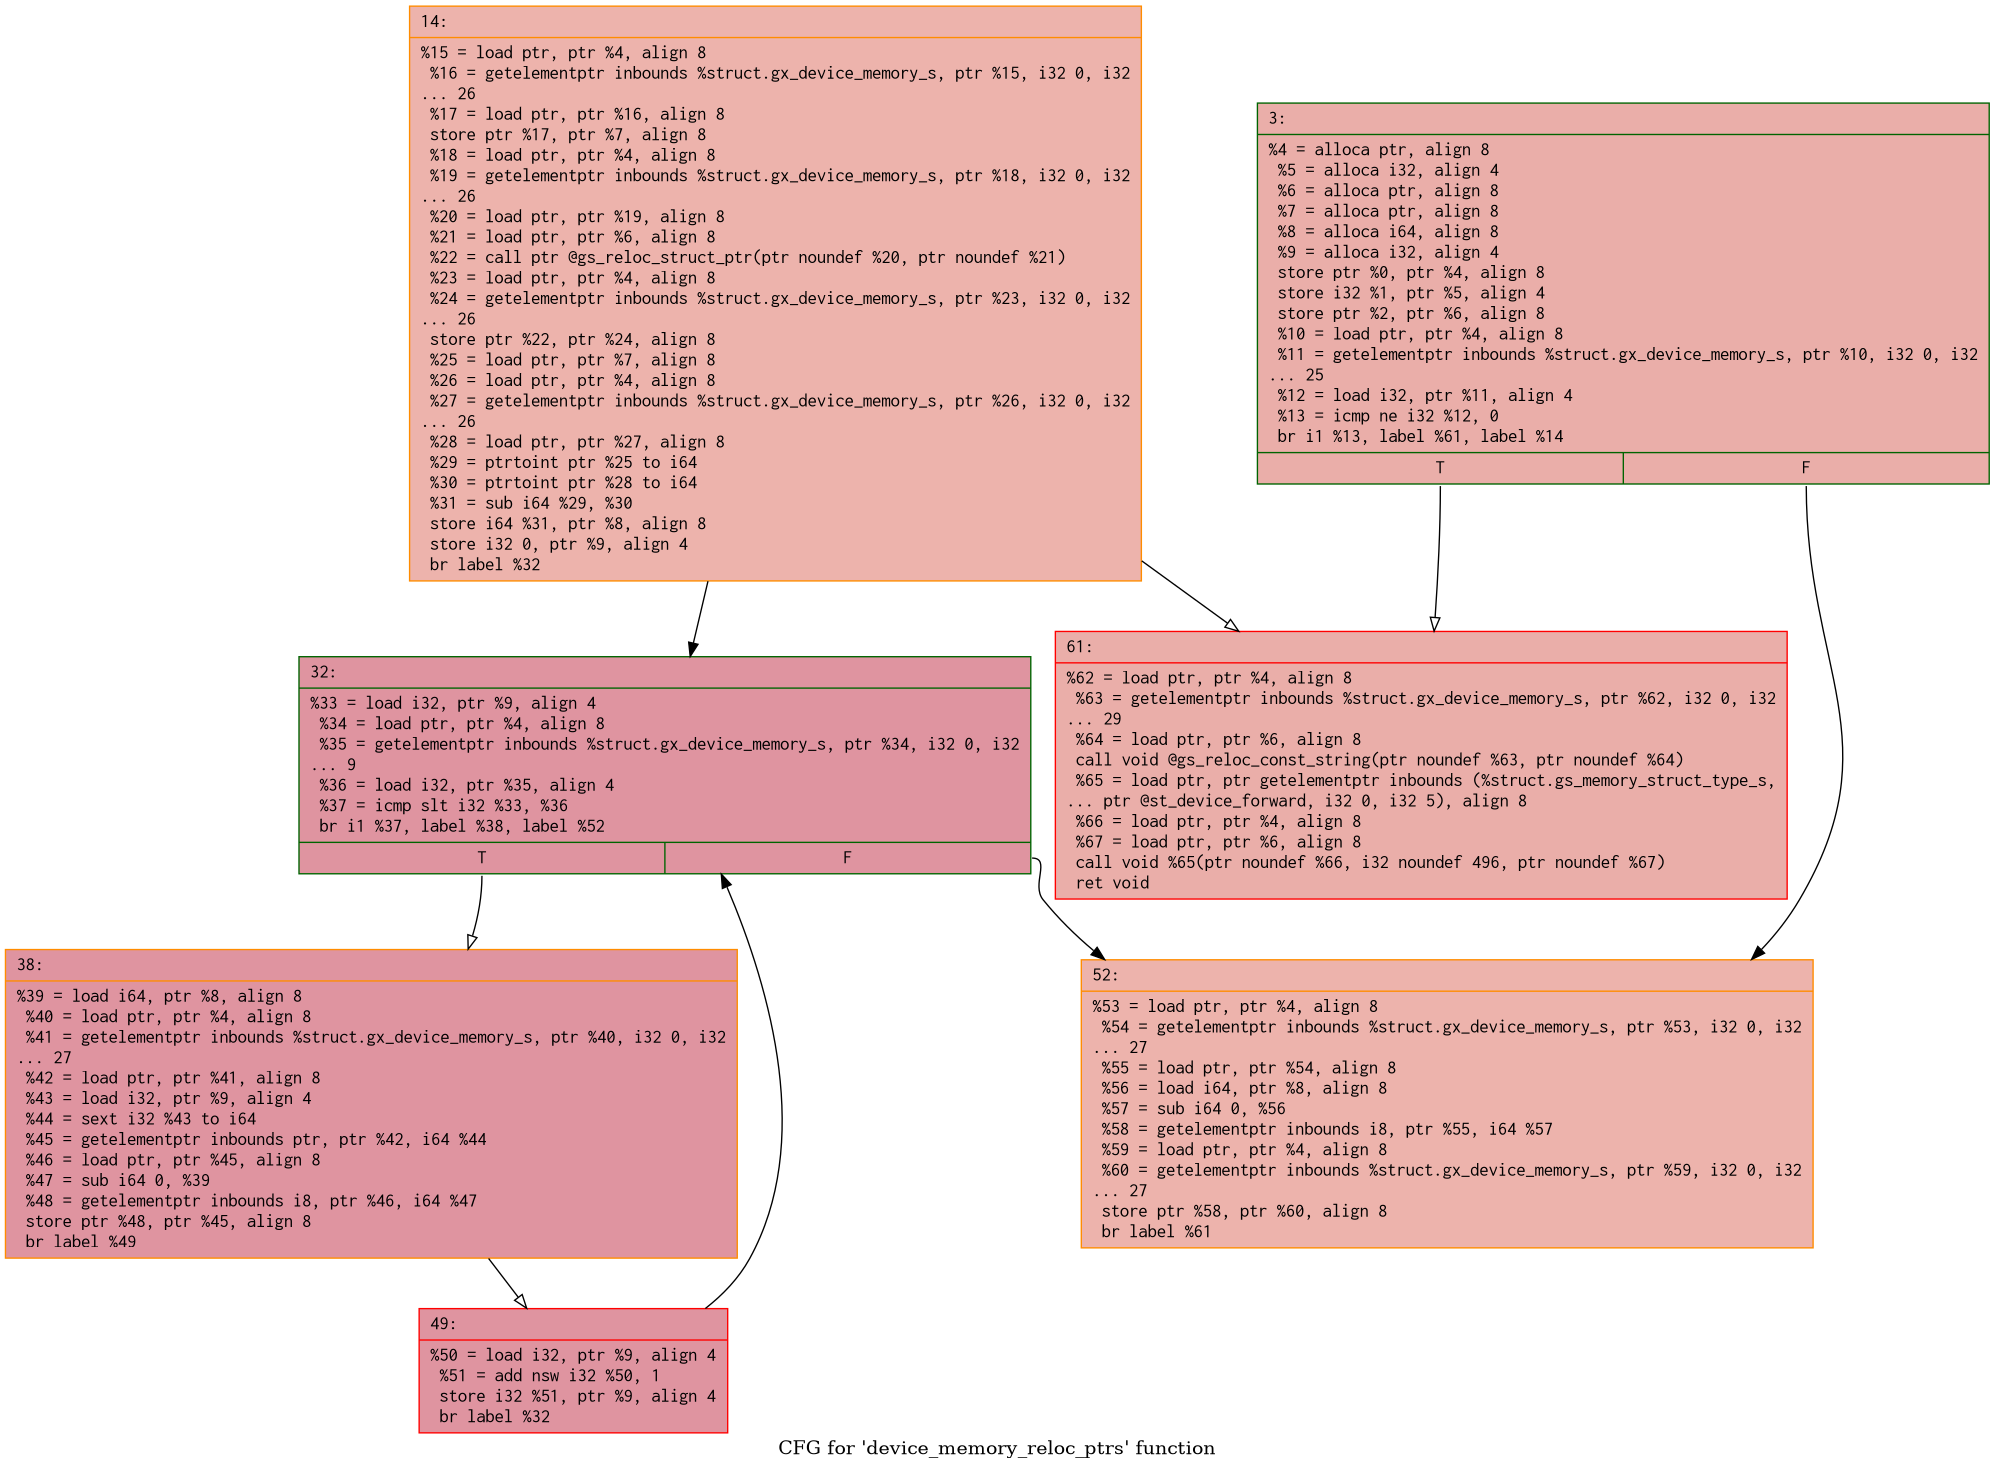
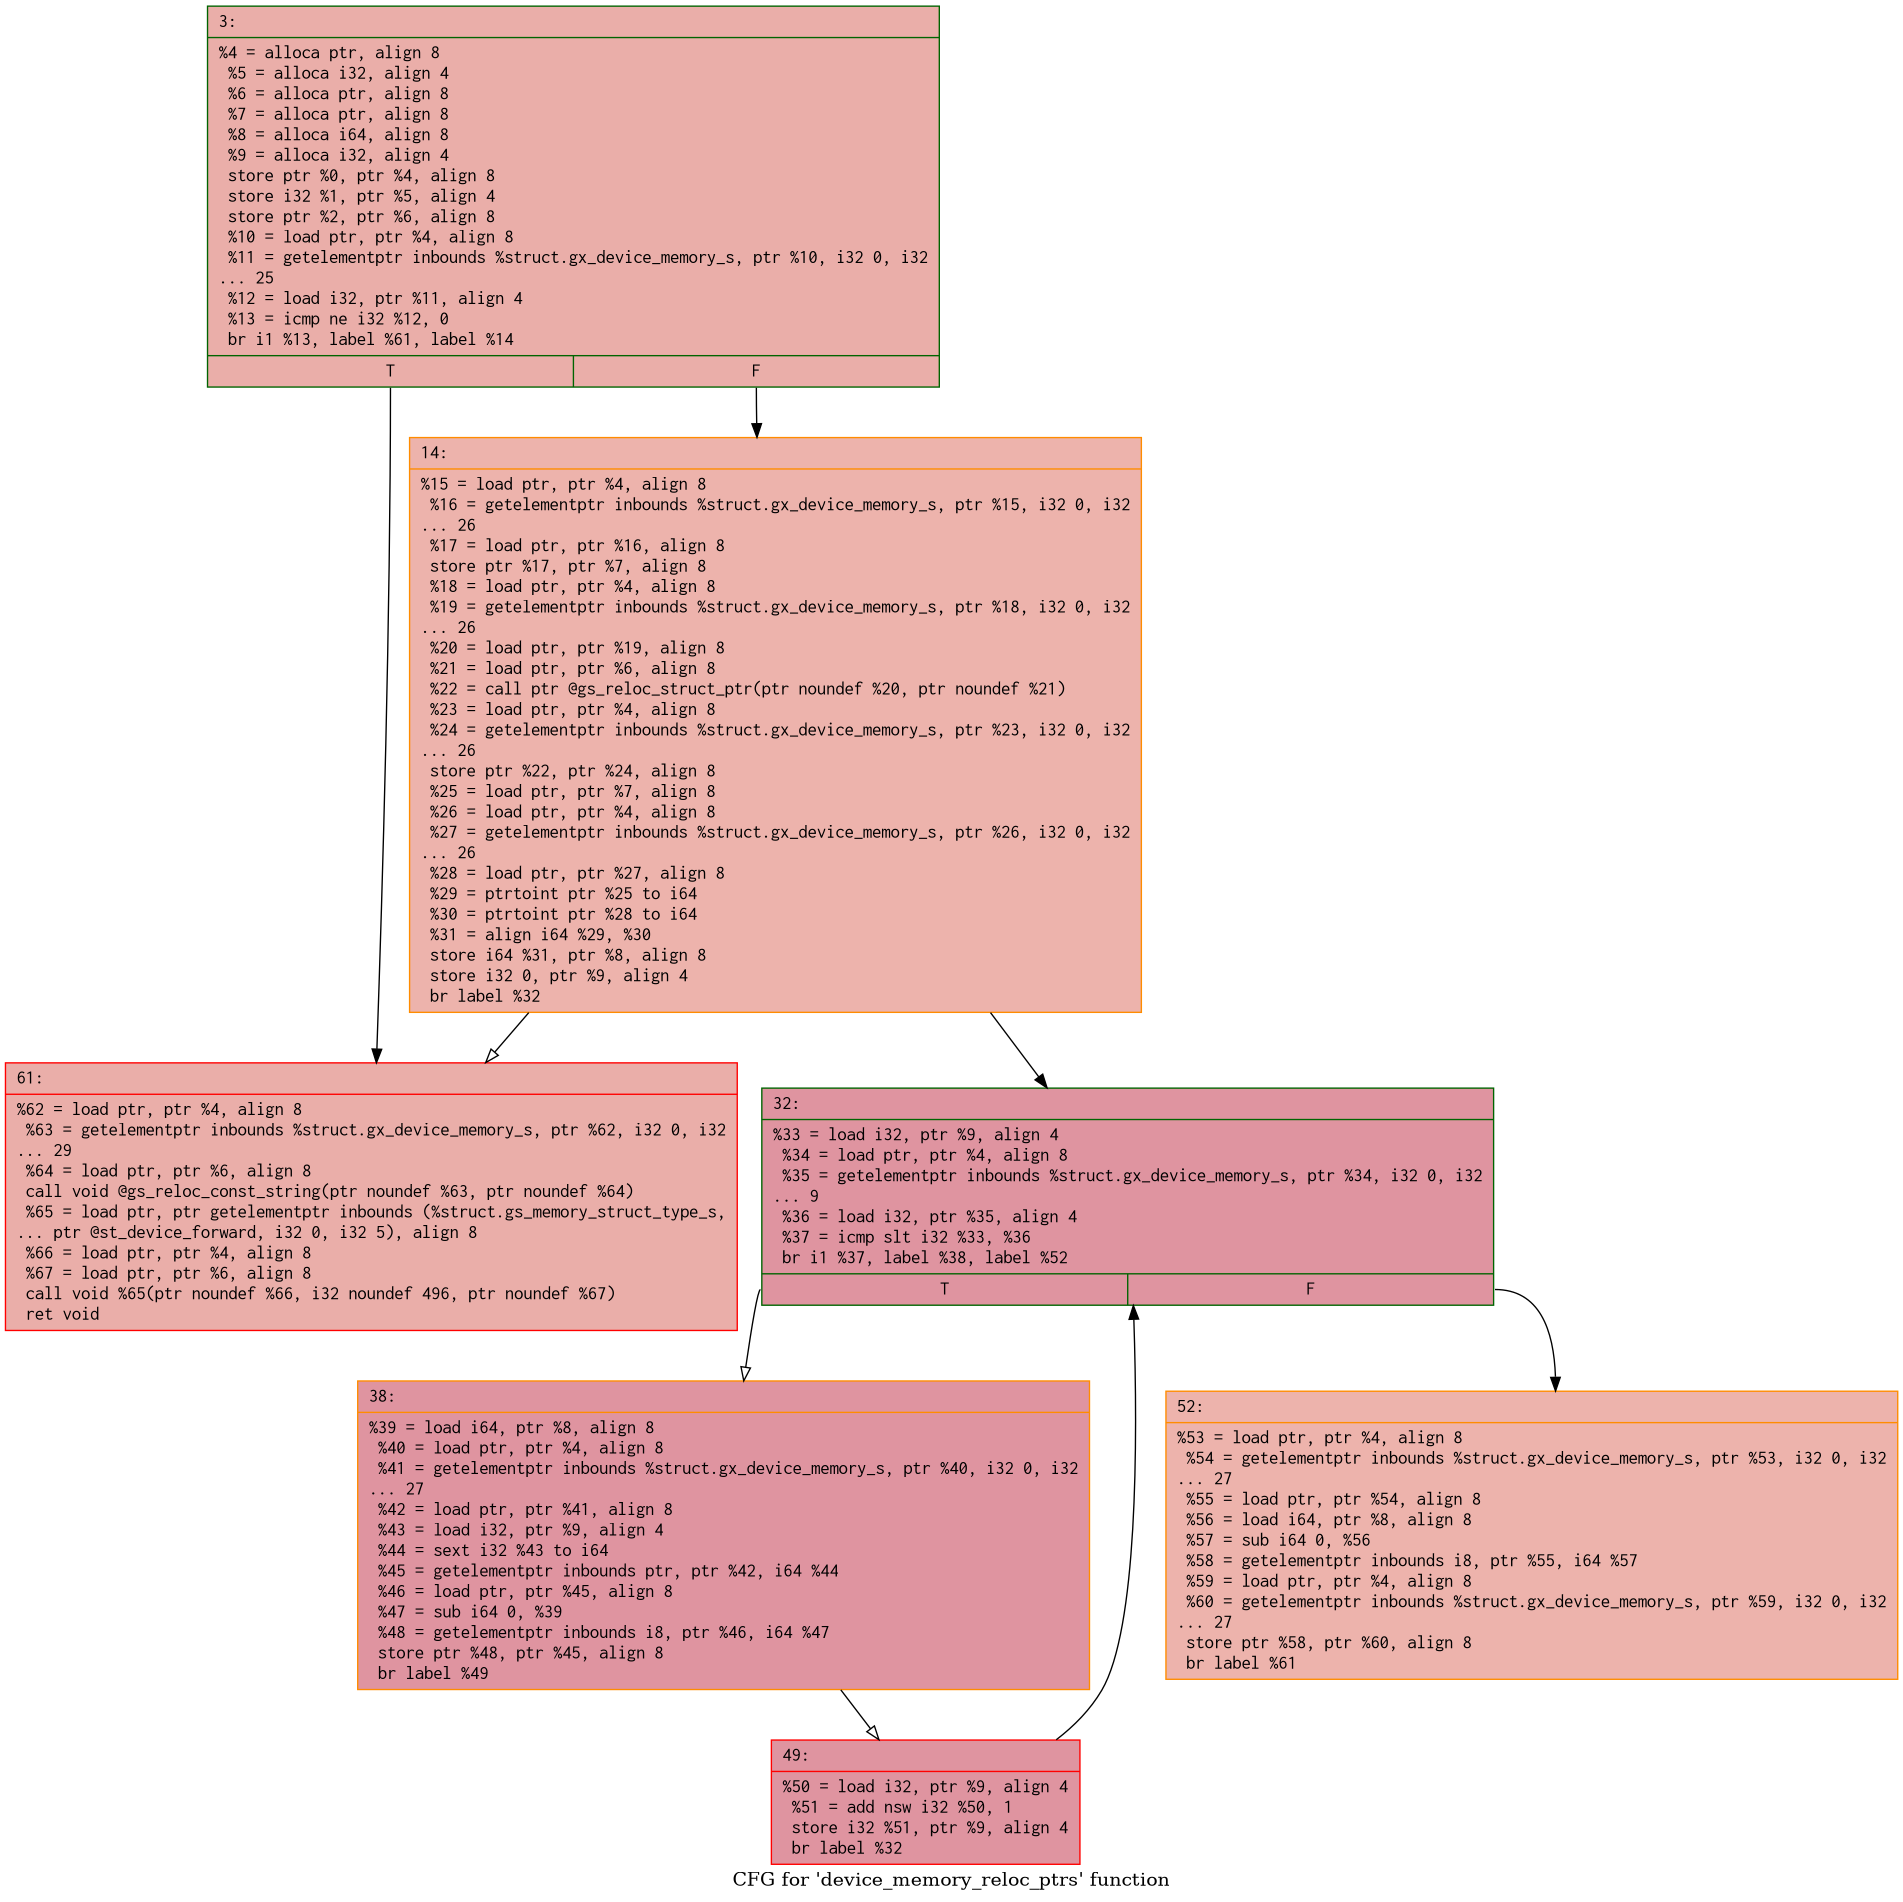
(527, 503) -> (536, 935)
(1439, 552) -> (386, 718)
(1840, 727) -> (756, 406)
